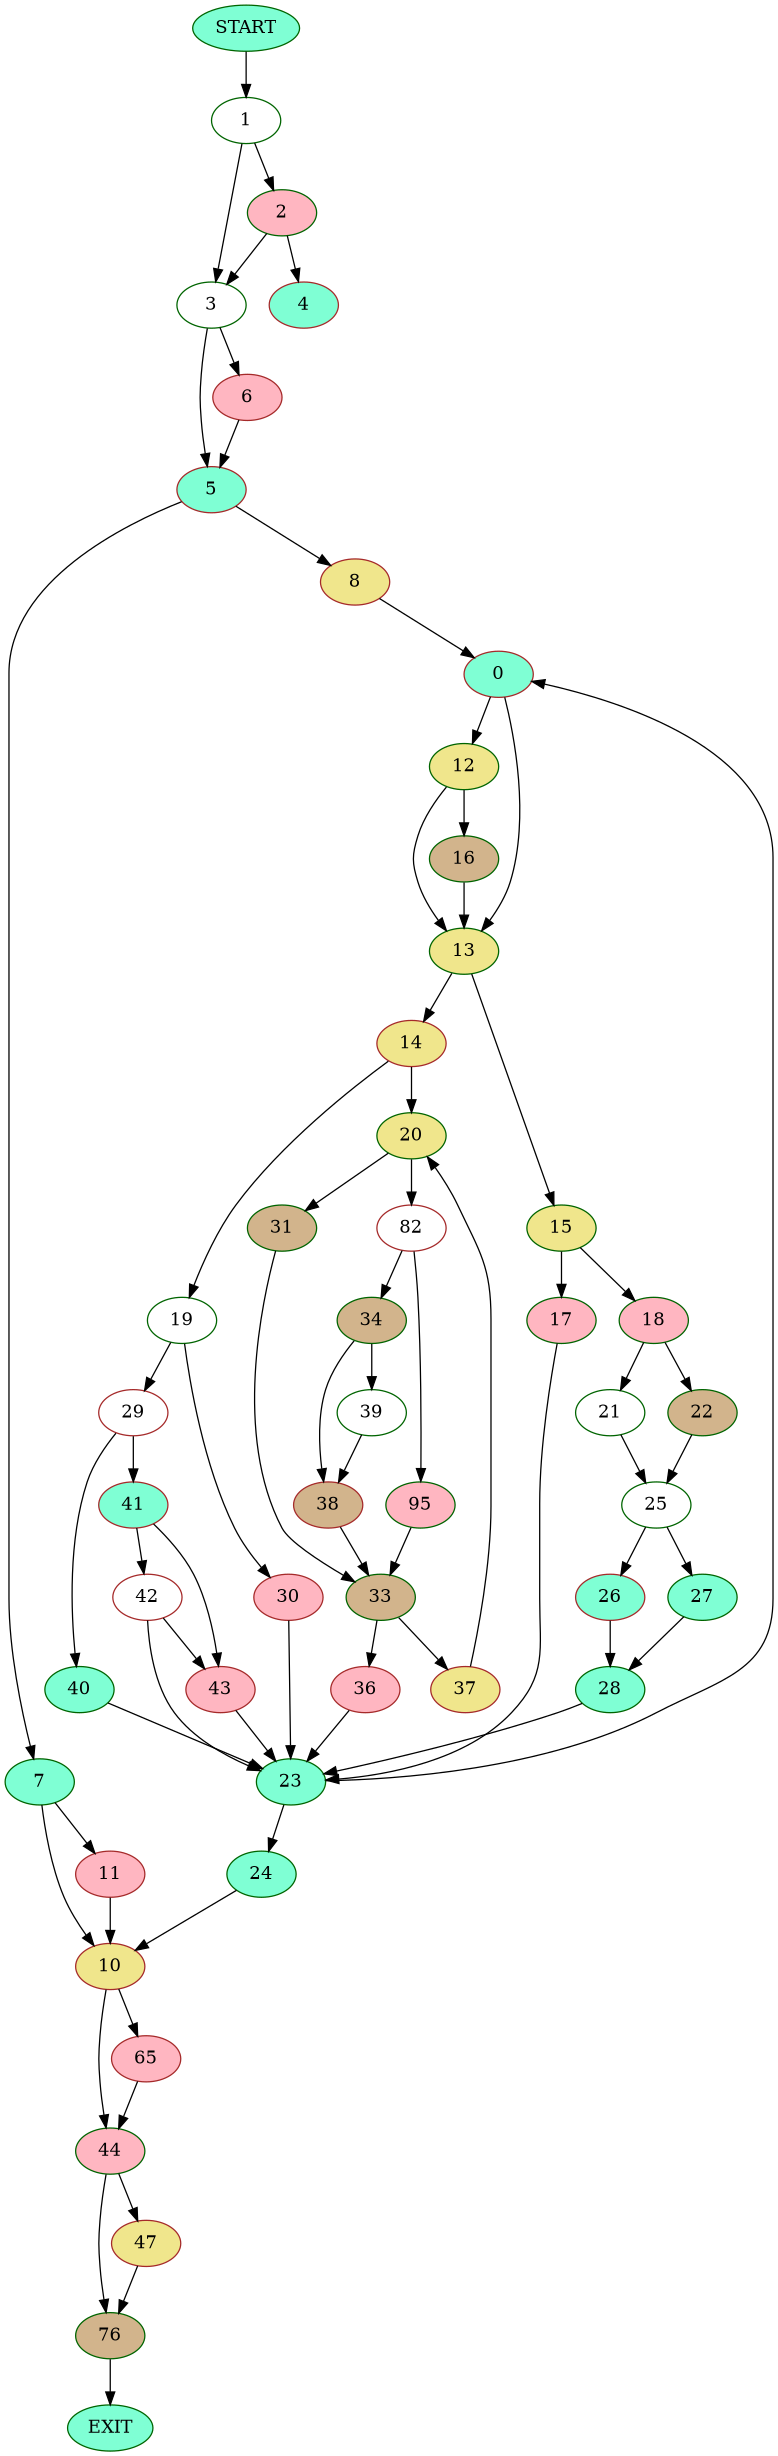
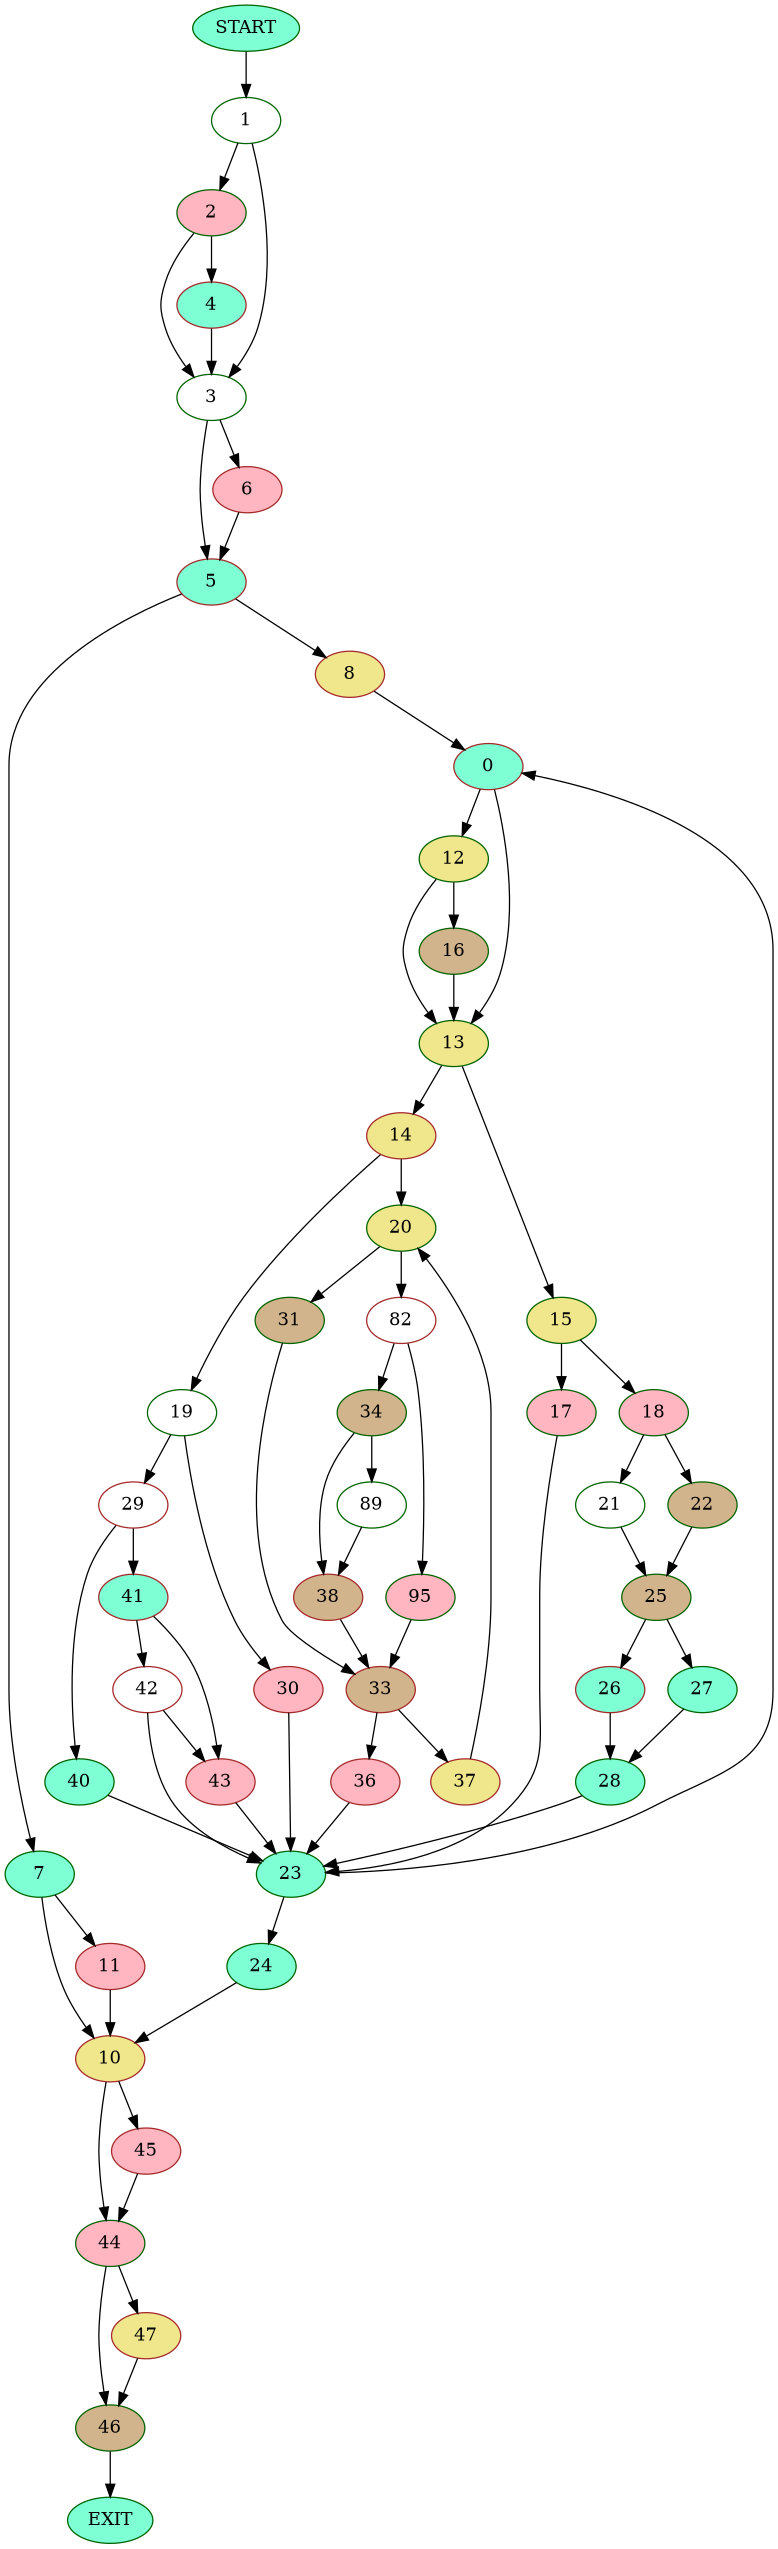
none -> (212, 345)
(372, 1413) -> (372, 1505)
(656, 1505) -> (656, 1597)
(381, 1597) -> (381, 1690)
(146, 2059) -> (146, 2151)
(110, 2336) -> (110, 2428)
